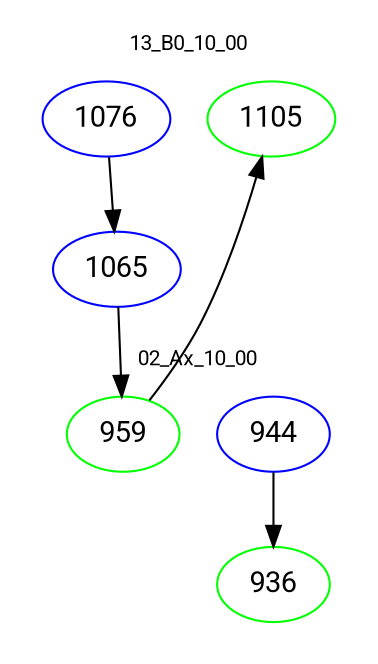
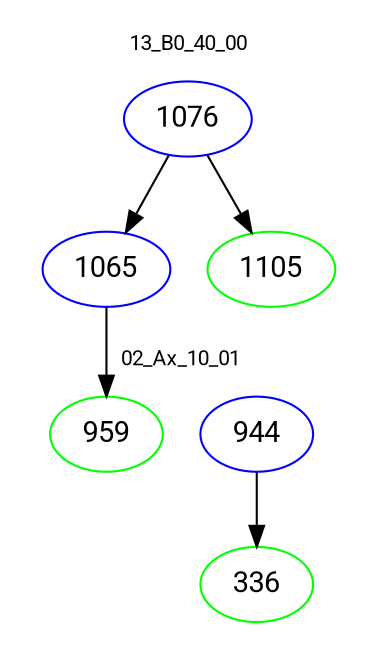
(189, 45) -> (189, 45)
(214, 294) -> (224, 184)
(198, 360) -> (182, 360)
(273, 585) -> (257, 585)
